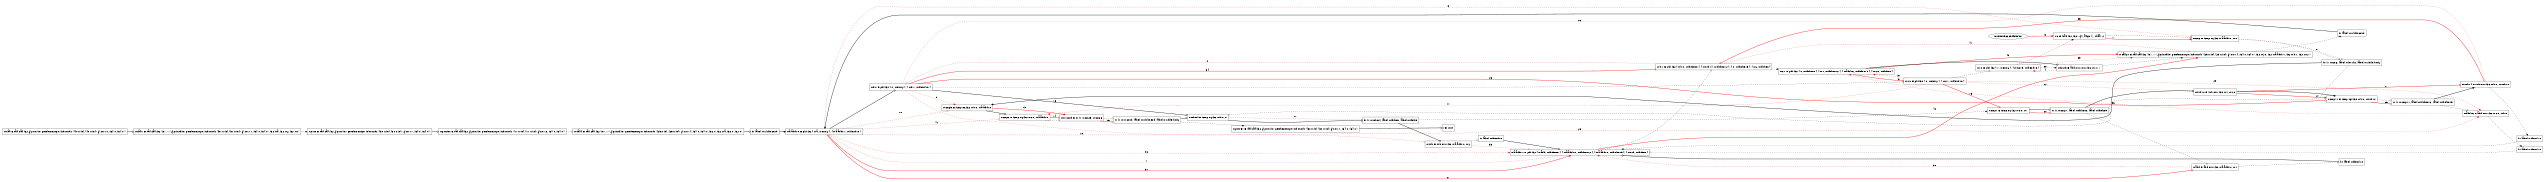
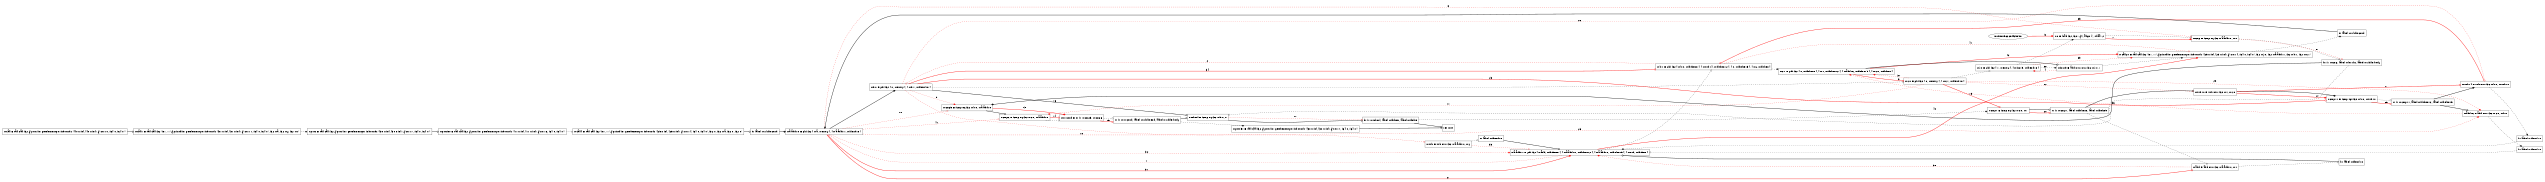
(2453, 108) -> (2453, 108)
(862, 110) -> (862, 110)
(1419, 132) -> (1427, 125)
